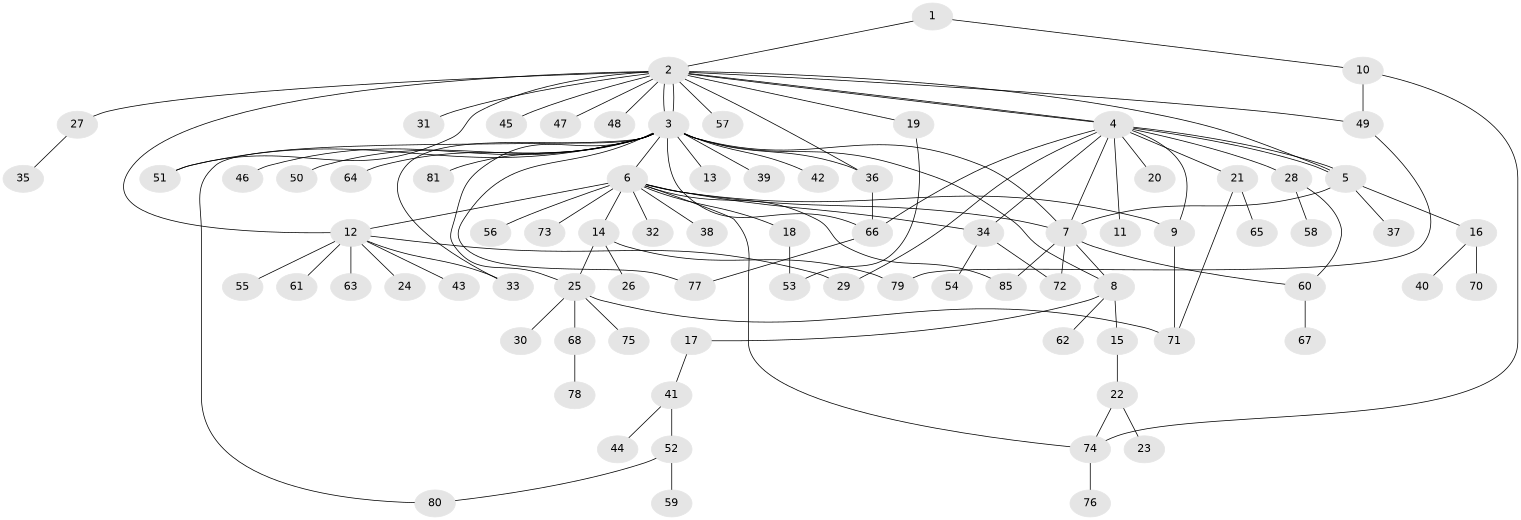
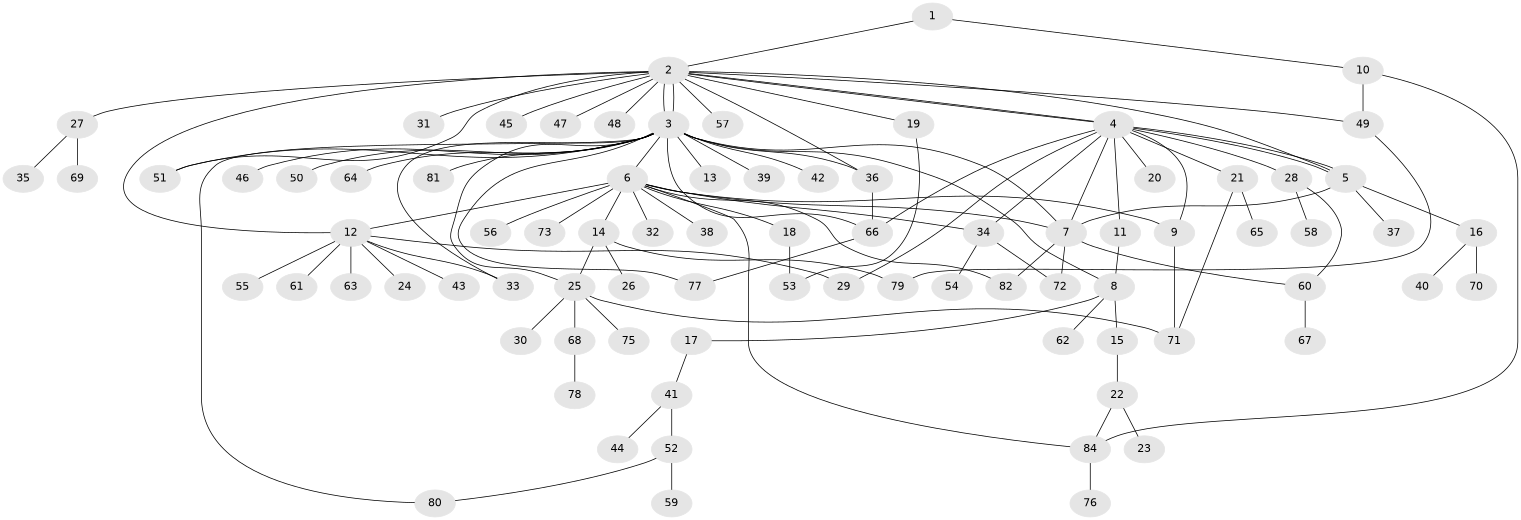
none -> (77, 179)
(1090, 260) -> (1117, 260)
(1006, 287) -> (1006, 287)
(1090, 449) -> (1090, 449)
